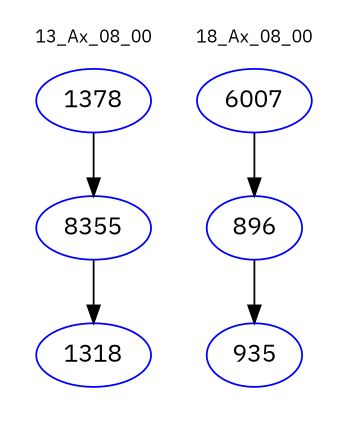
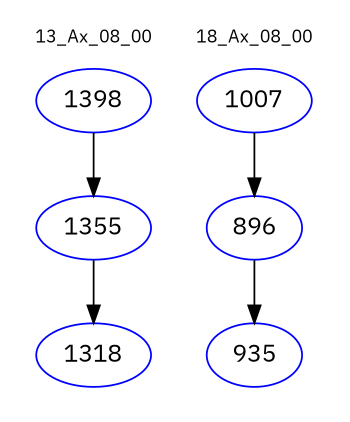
(94, 101) -> (94, 101)
(254, 101) -> (254, 101)
(94, 228) -> (94, 228)
